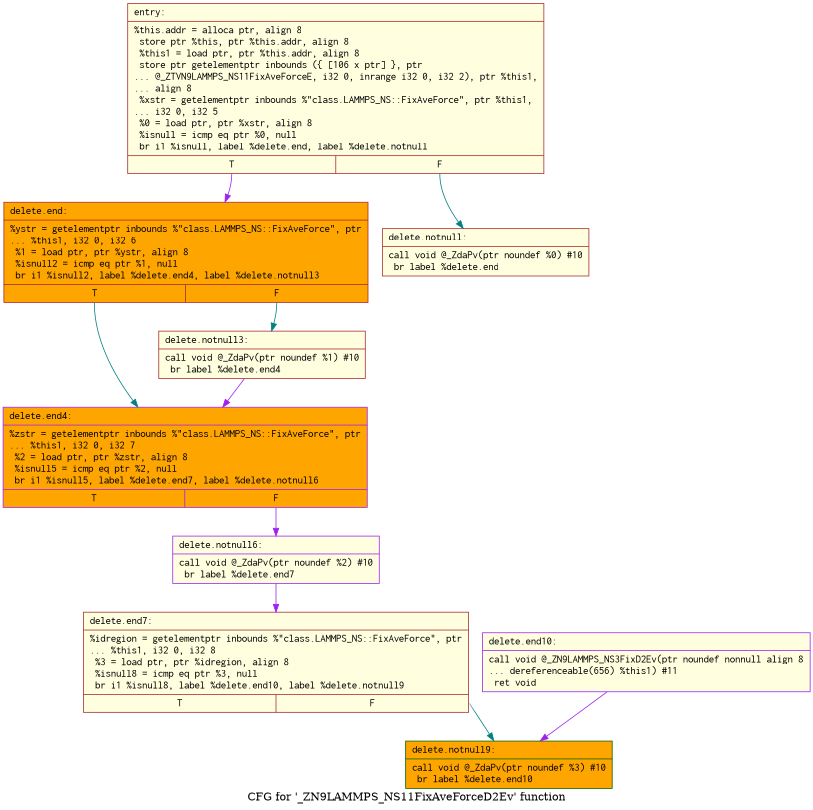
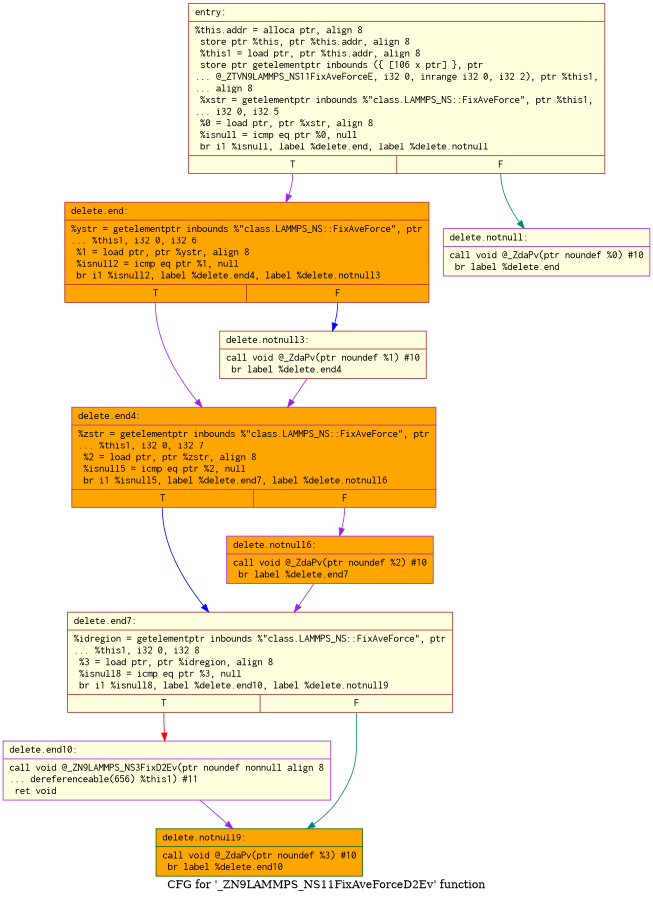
(486, 252) -> (547, 252)
(276, 313) -> (337, 313)
(106, 355) -> (168, 355)
none -> (175, 560)
(276, 560) -> (330, 560)
none -> (164, 723)
